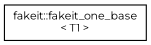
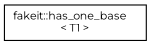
(75, 23) -> (75, 23)
